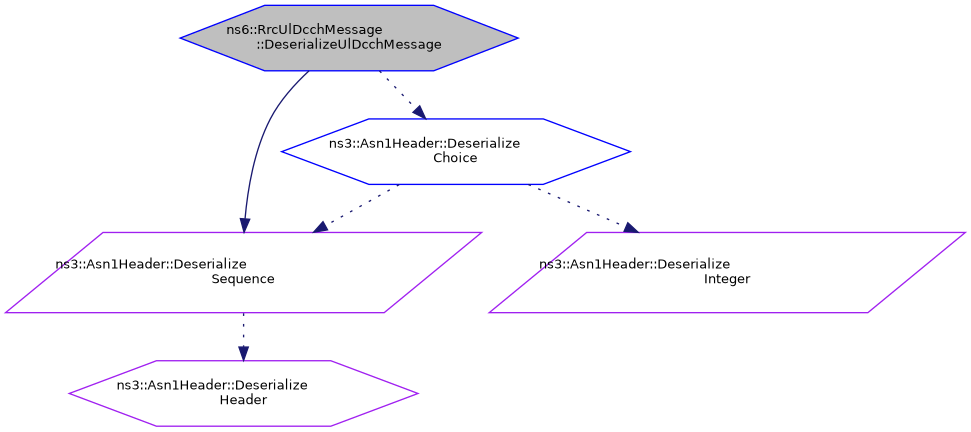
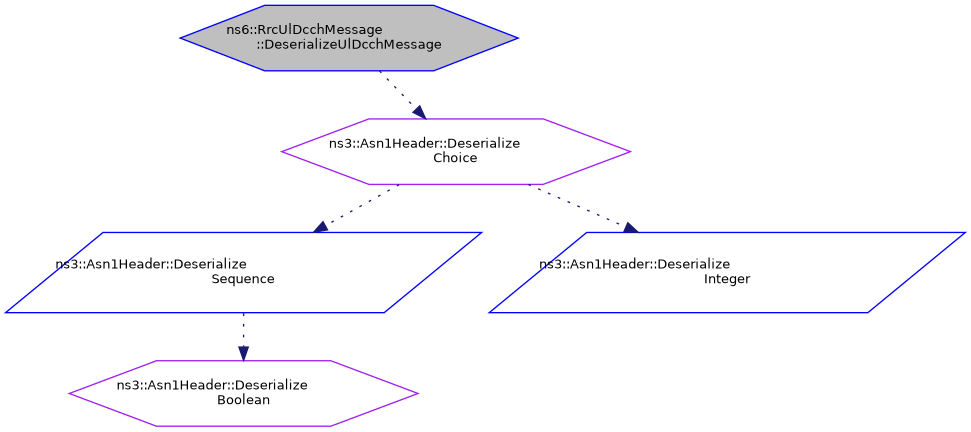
(262, 138) -> none
(456, 152) -> (456, 152)
(244, 273) -> (244, 273)
(727, 273) -> (727, 273)
(244, 393) -> (244, 393)
